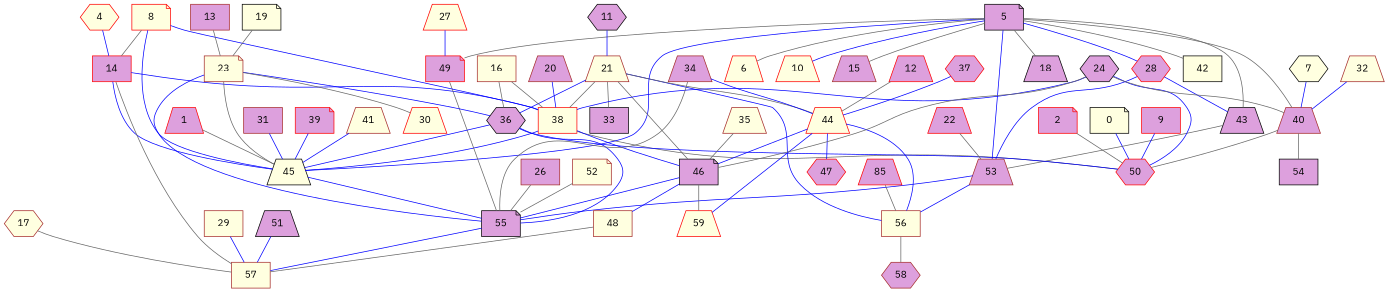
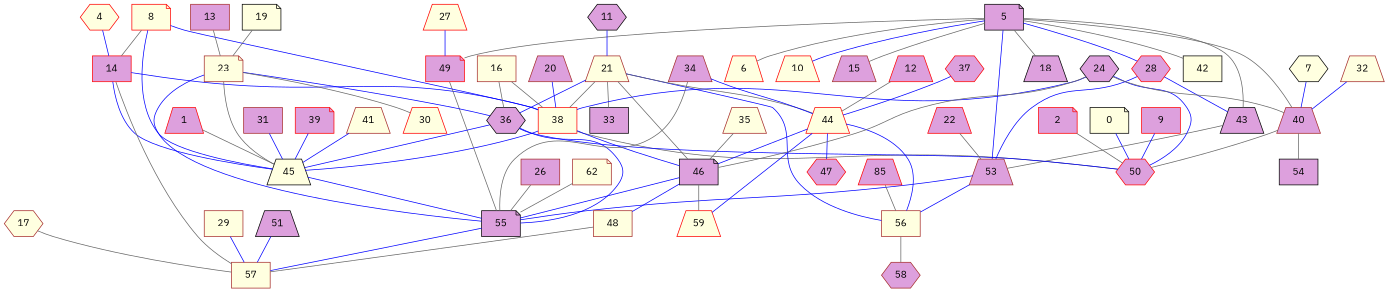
(656, 63) -> none
(592, 172) -> (592, 172)
